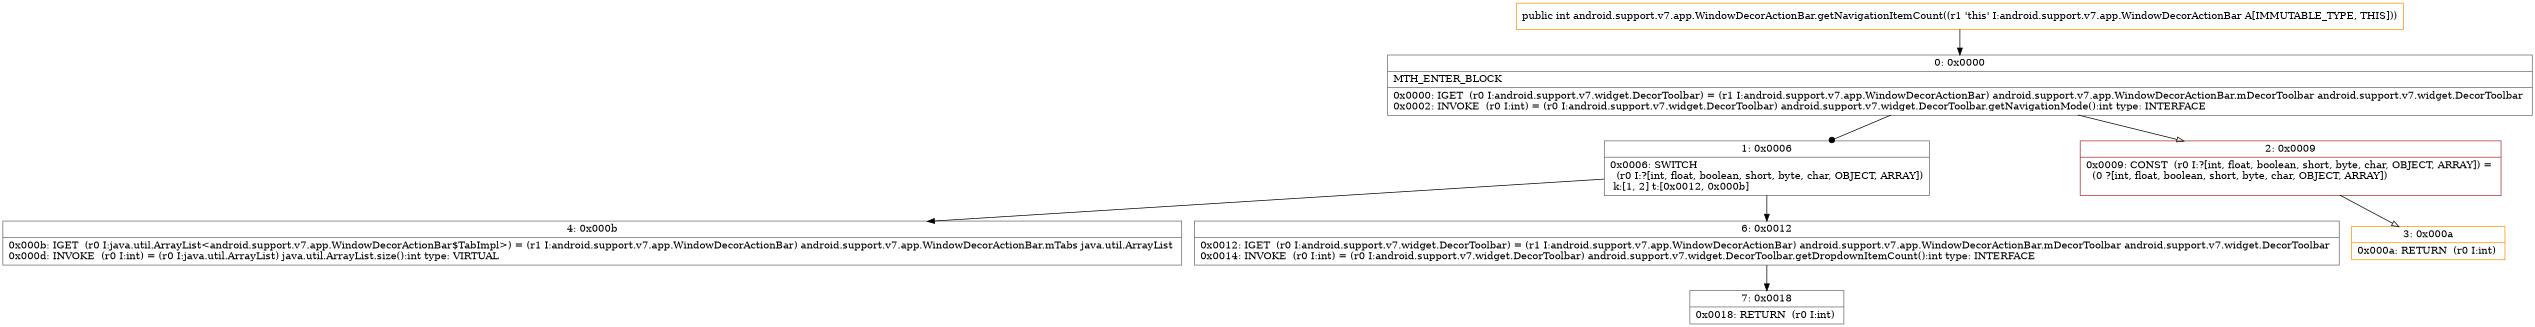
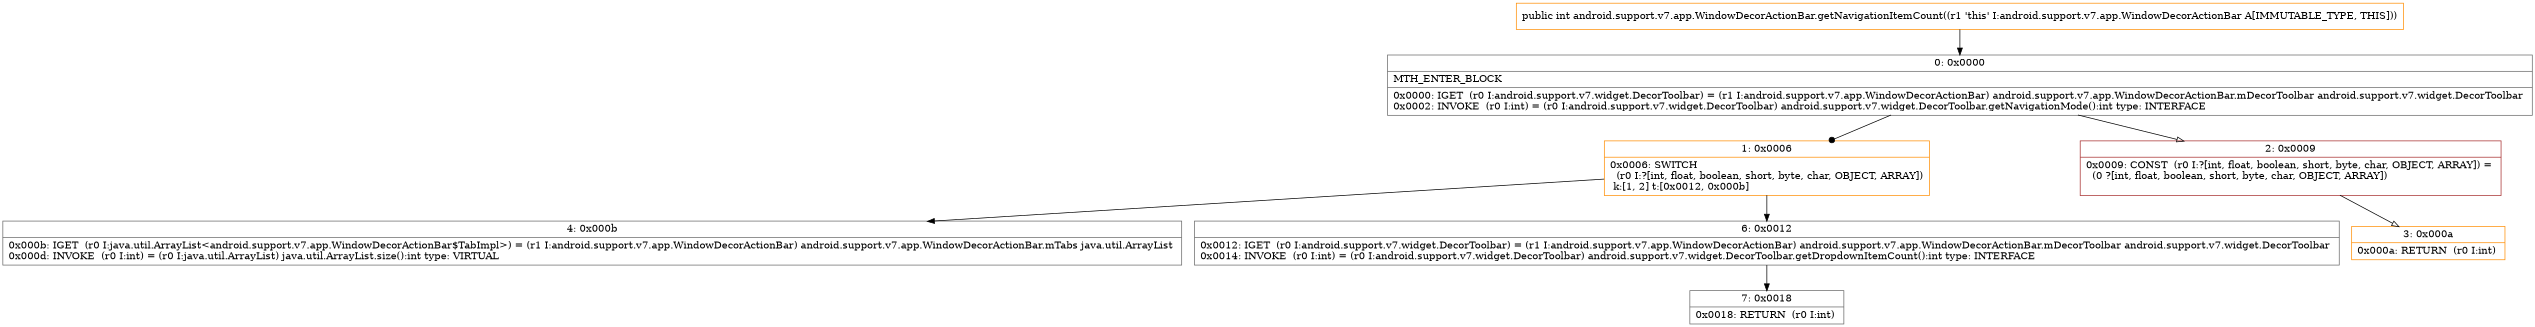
(1767, 168) -> (1767, 168)
